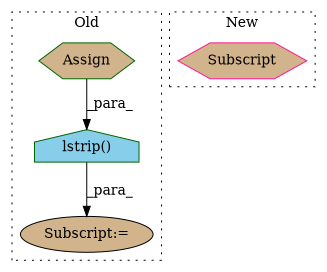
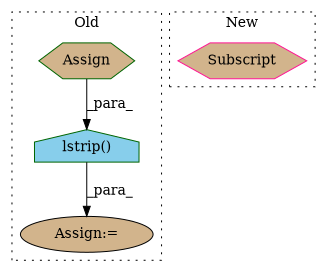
(87, 234) -> (87, 234)
